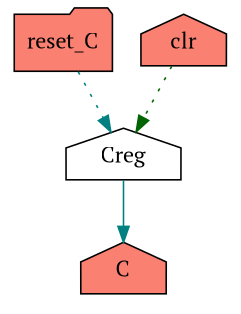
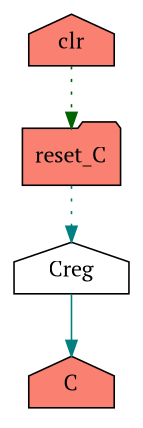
(158, 92) -> (71, 89)
